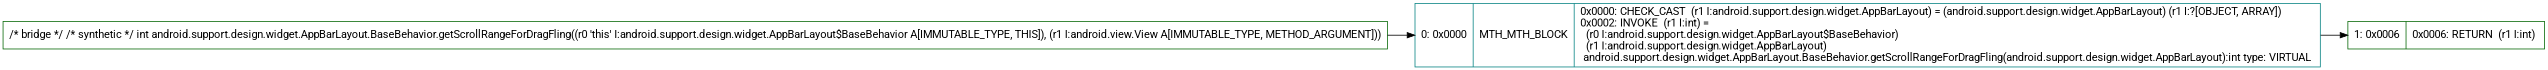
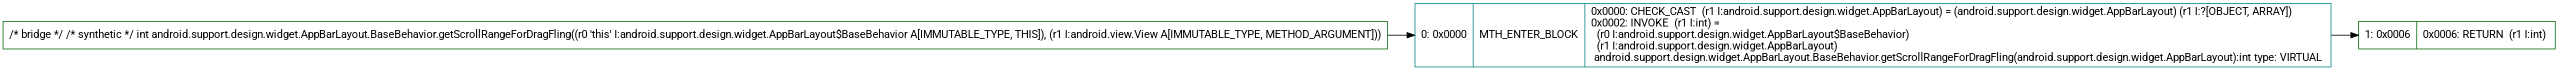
(1524, 35) -> (1529, 35)
